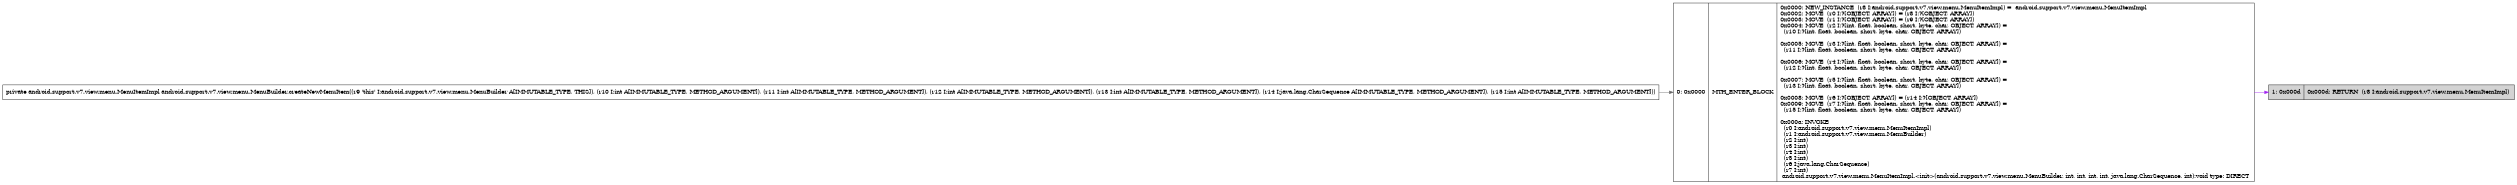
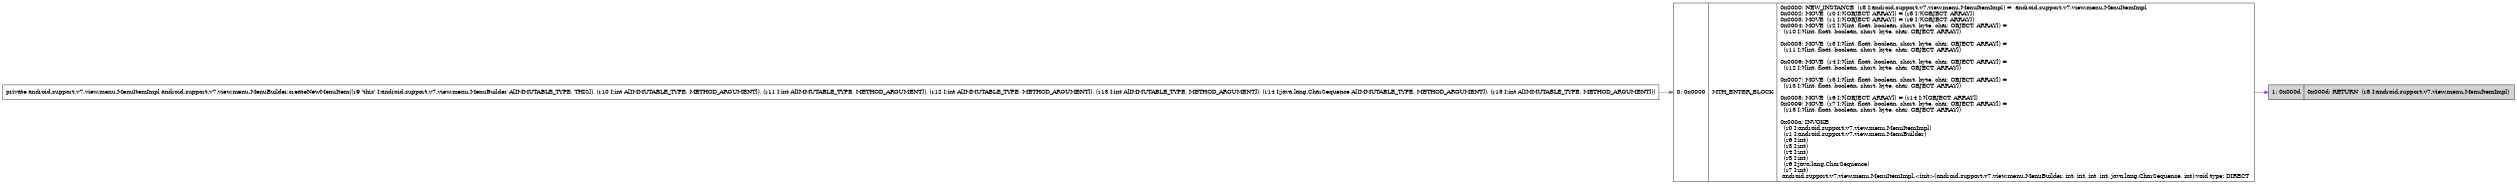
(1794, 140) -> (1794, 140)
